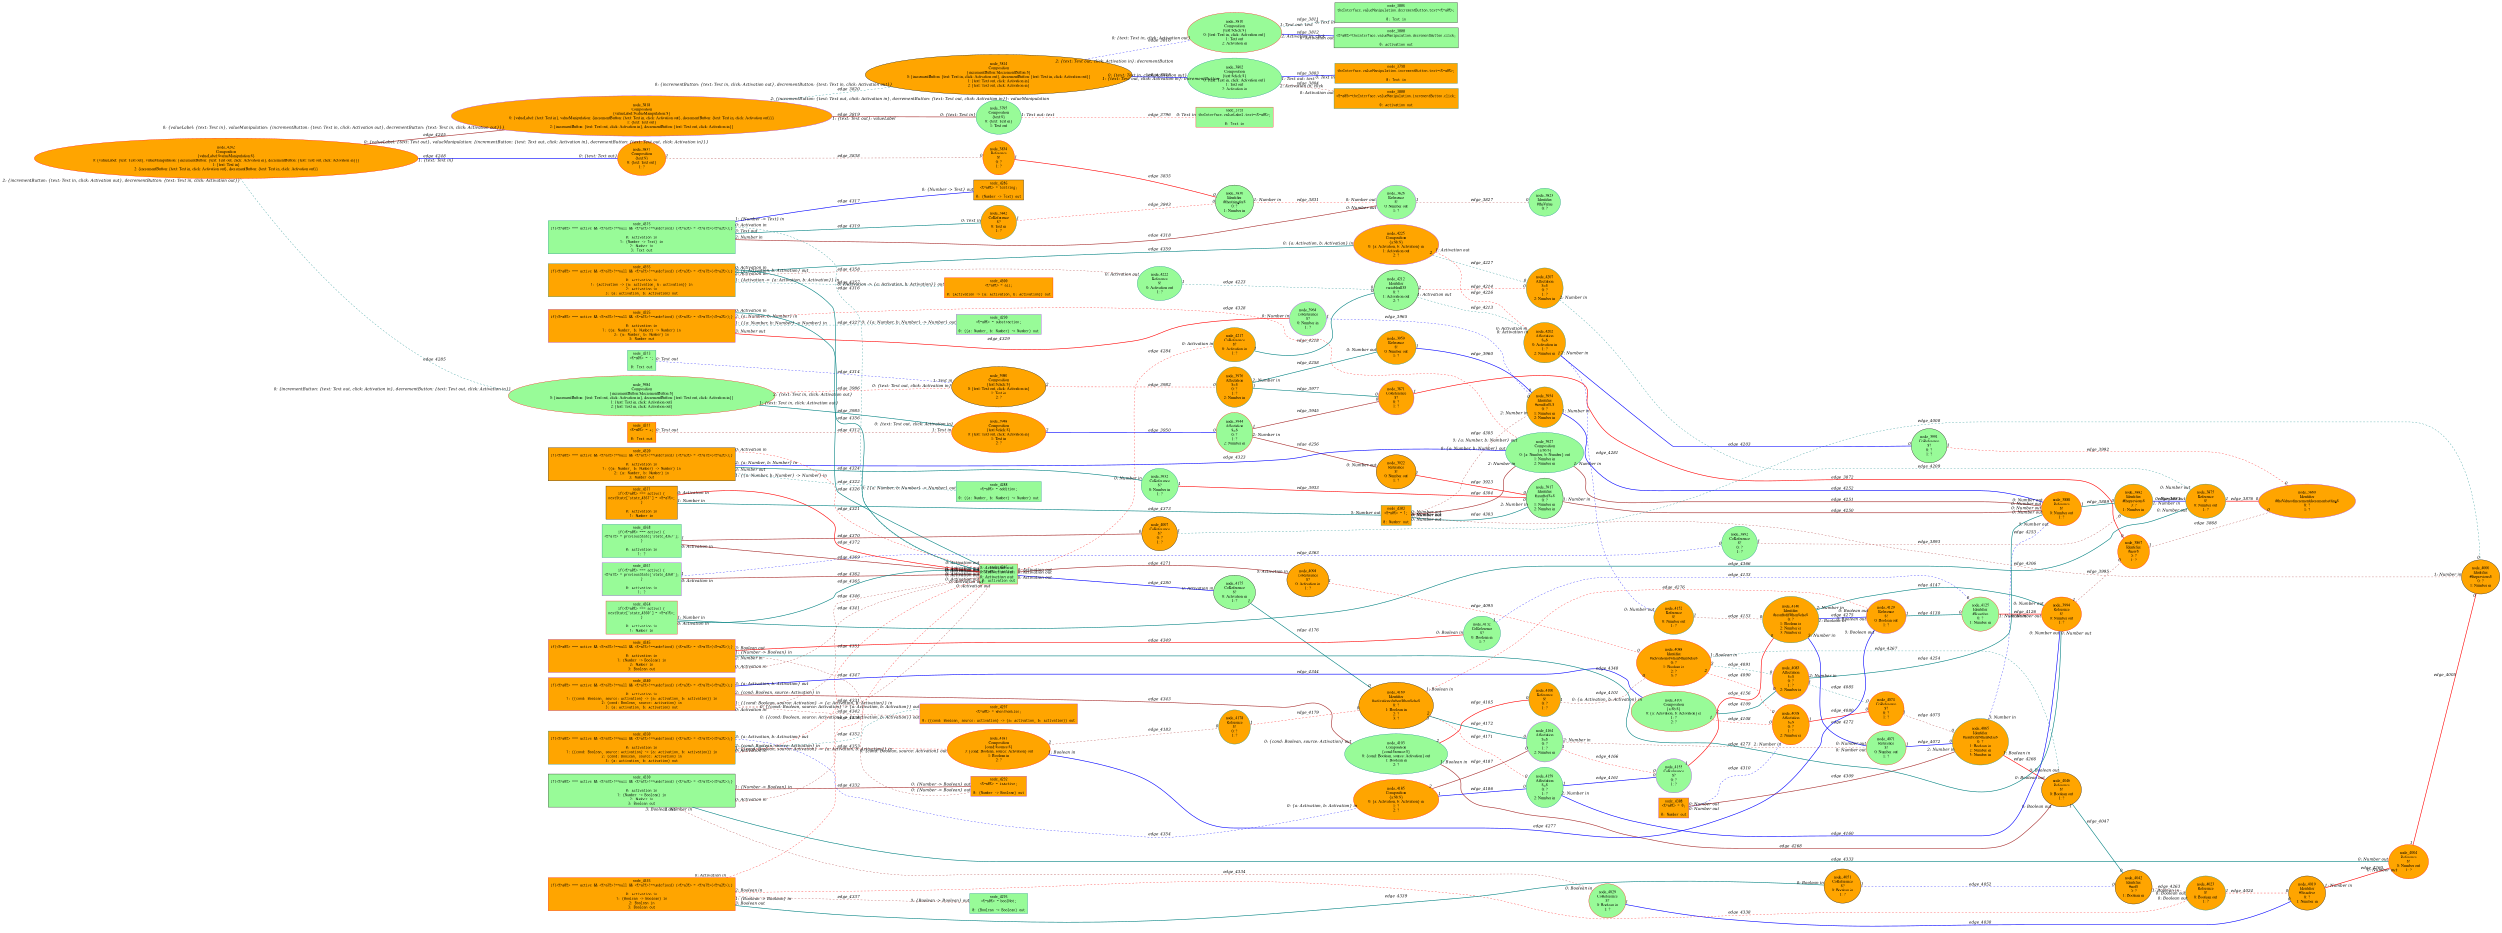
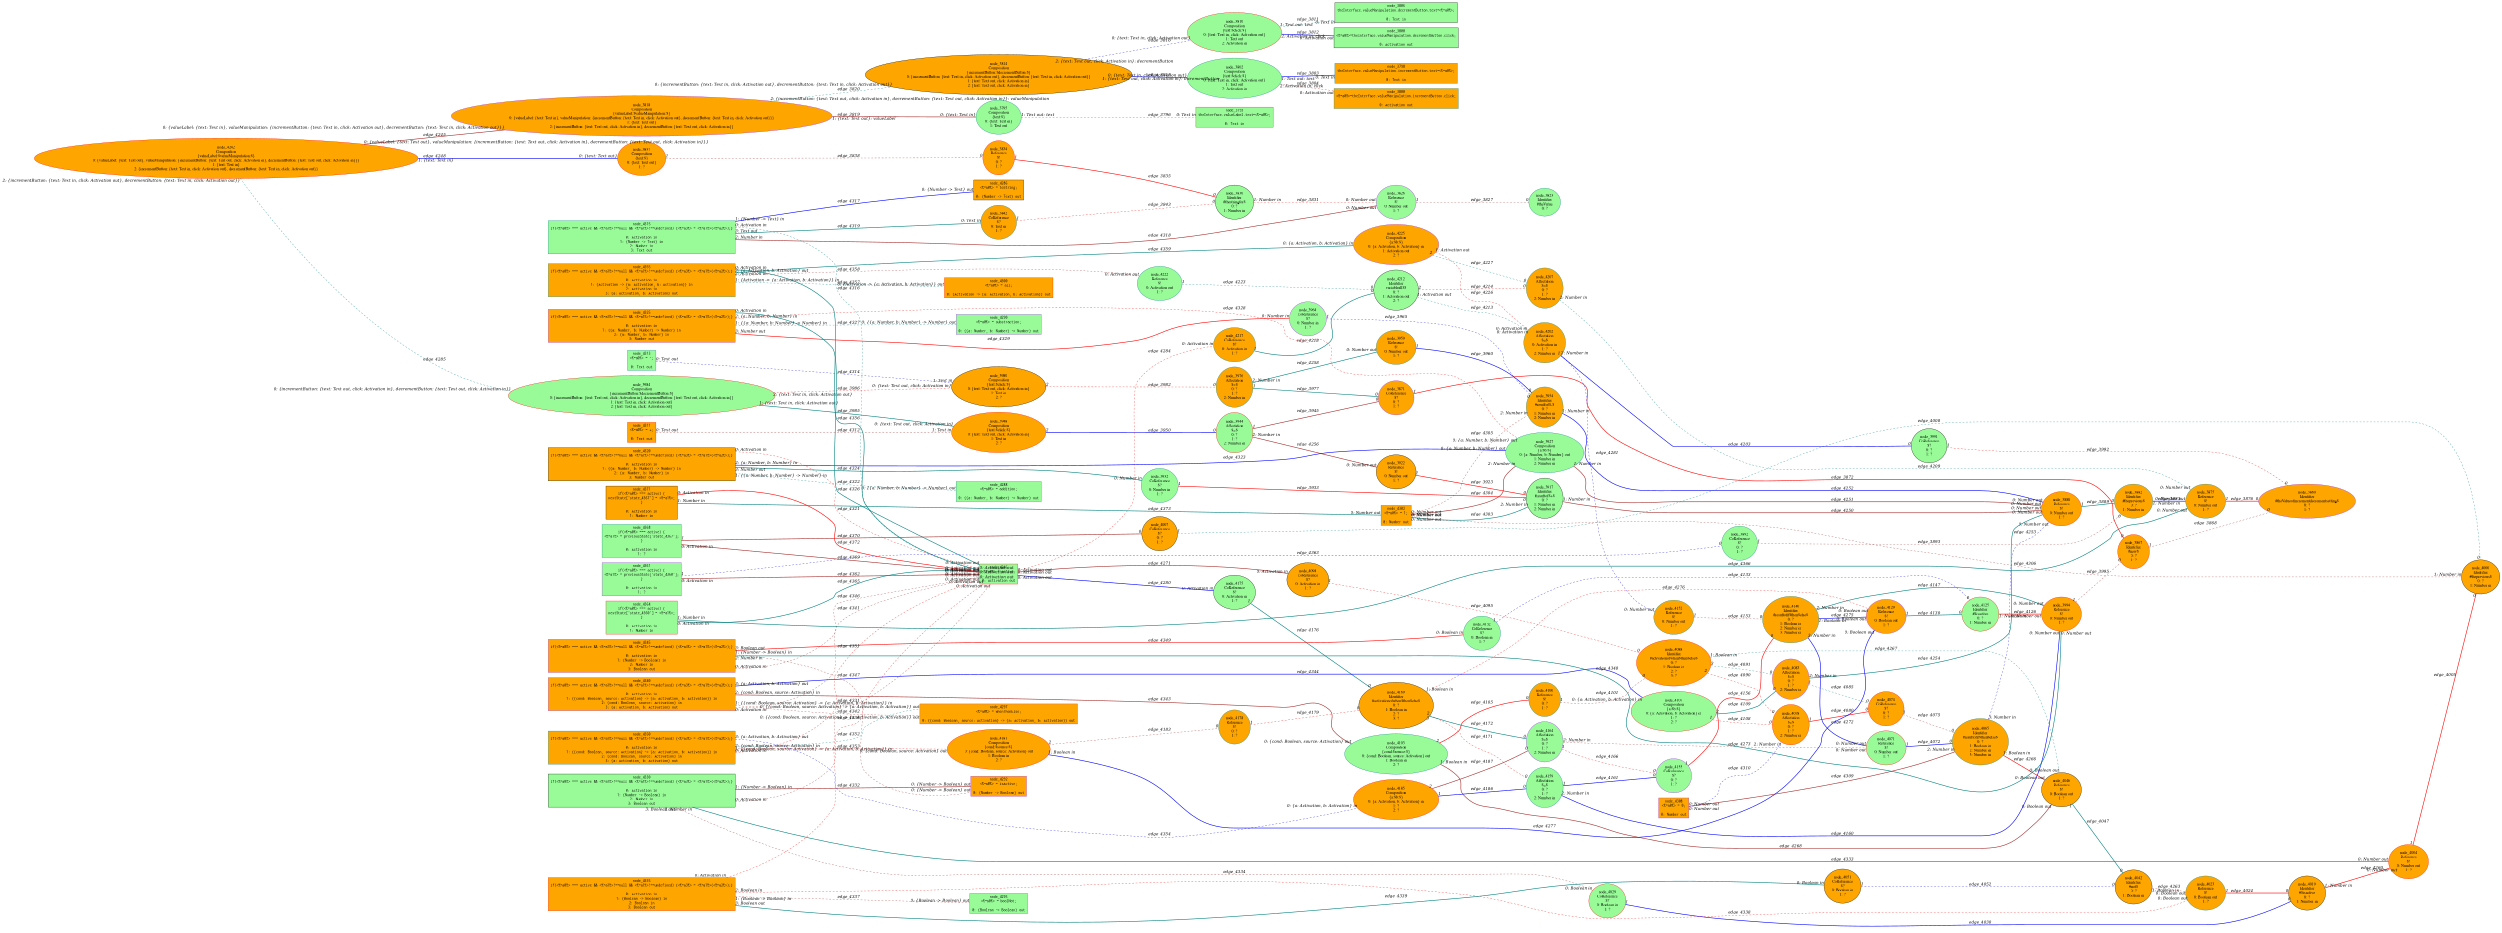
(2257, 893) -> (2257, 893)
